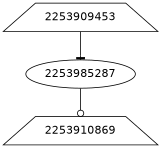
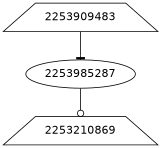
(81, 17) -> (81, 17)
(81, 131) -> (81, 131)
